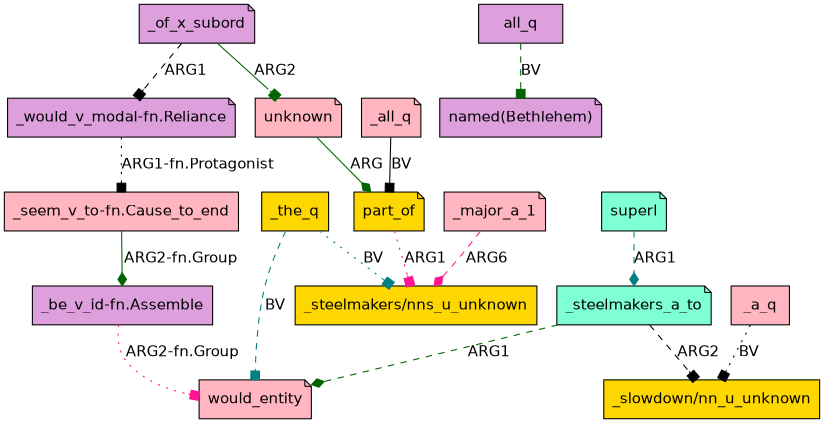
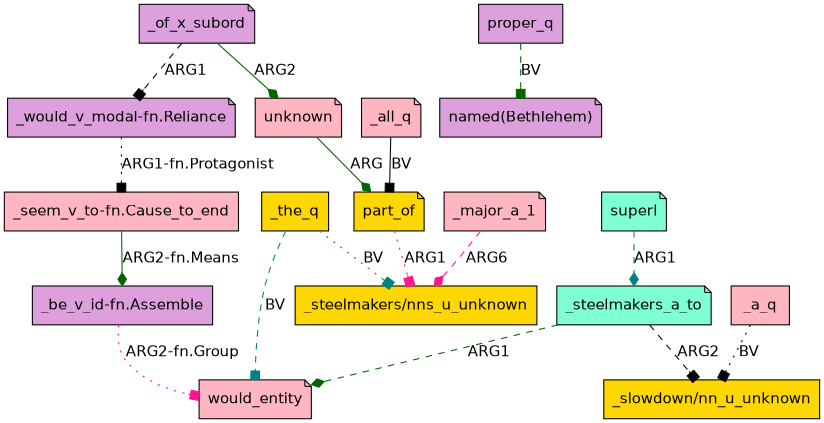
(521, 24) -> (521, 24)
(243, 66) -> (243, 66)
(181, 258) -> (181, 258)
